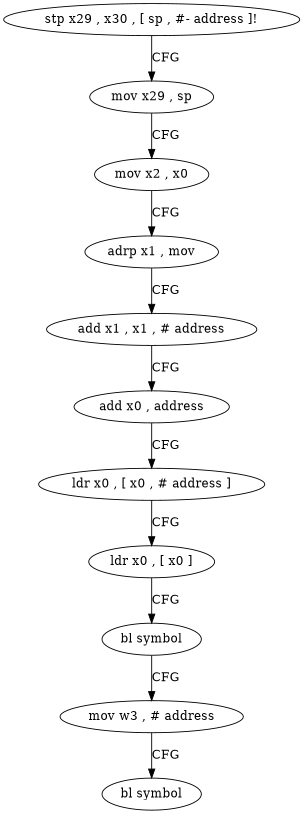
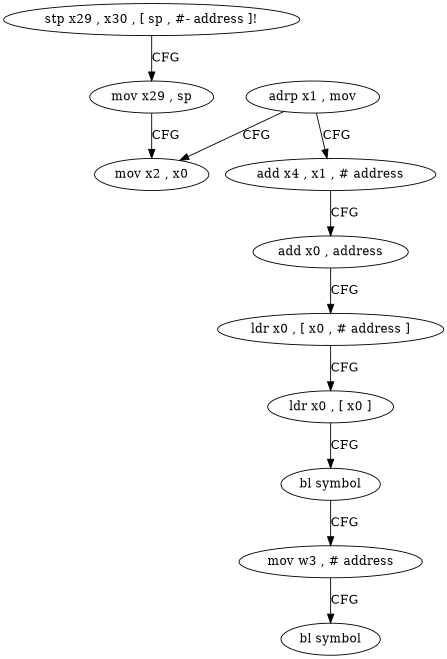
(152, 209) -> (236, 134)
(152, 329) -> (331, 174)
